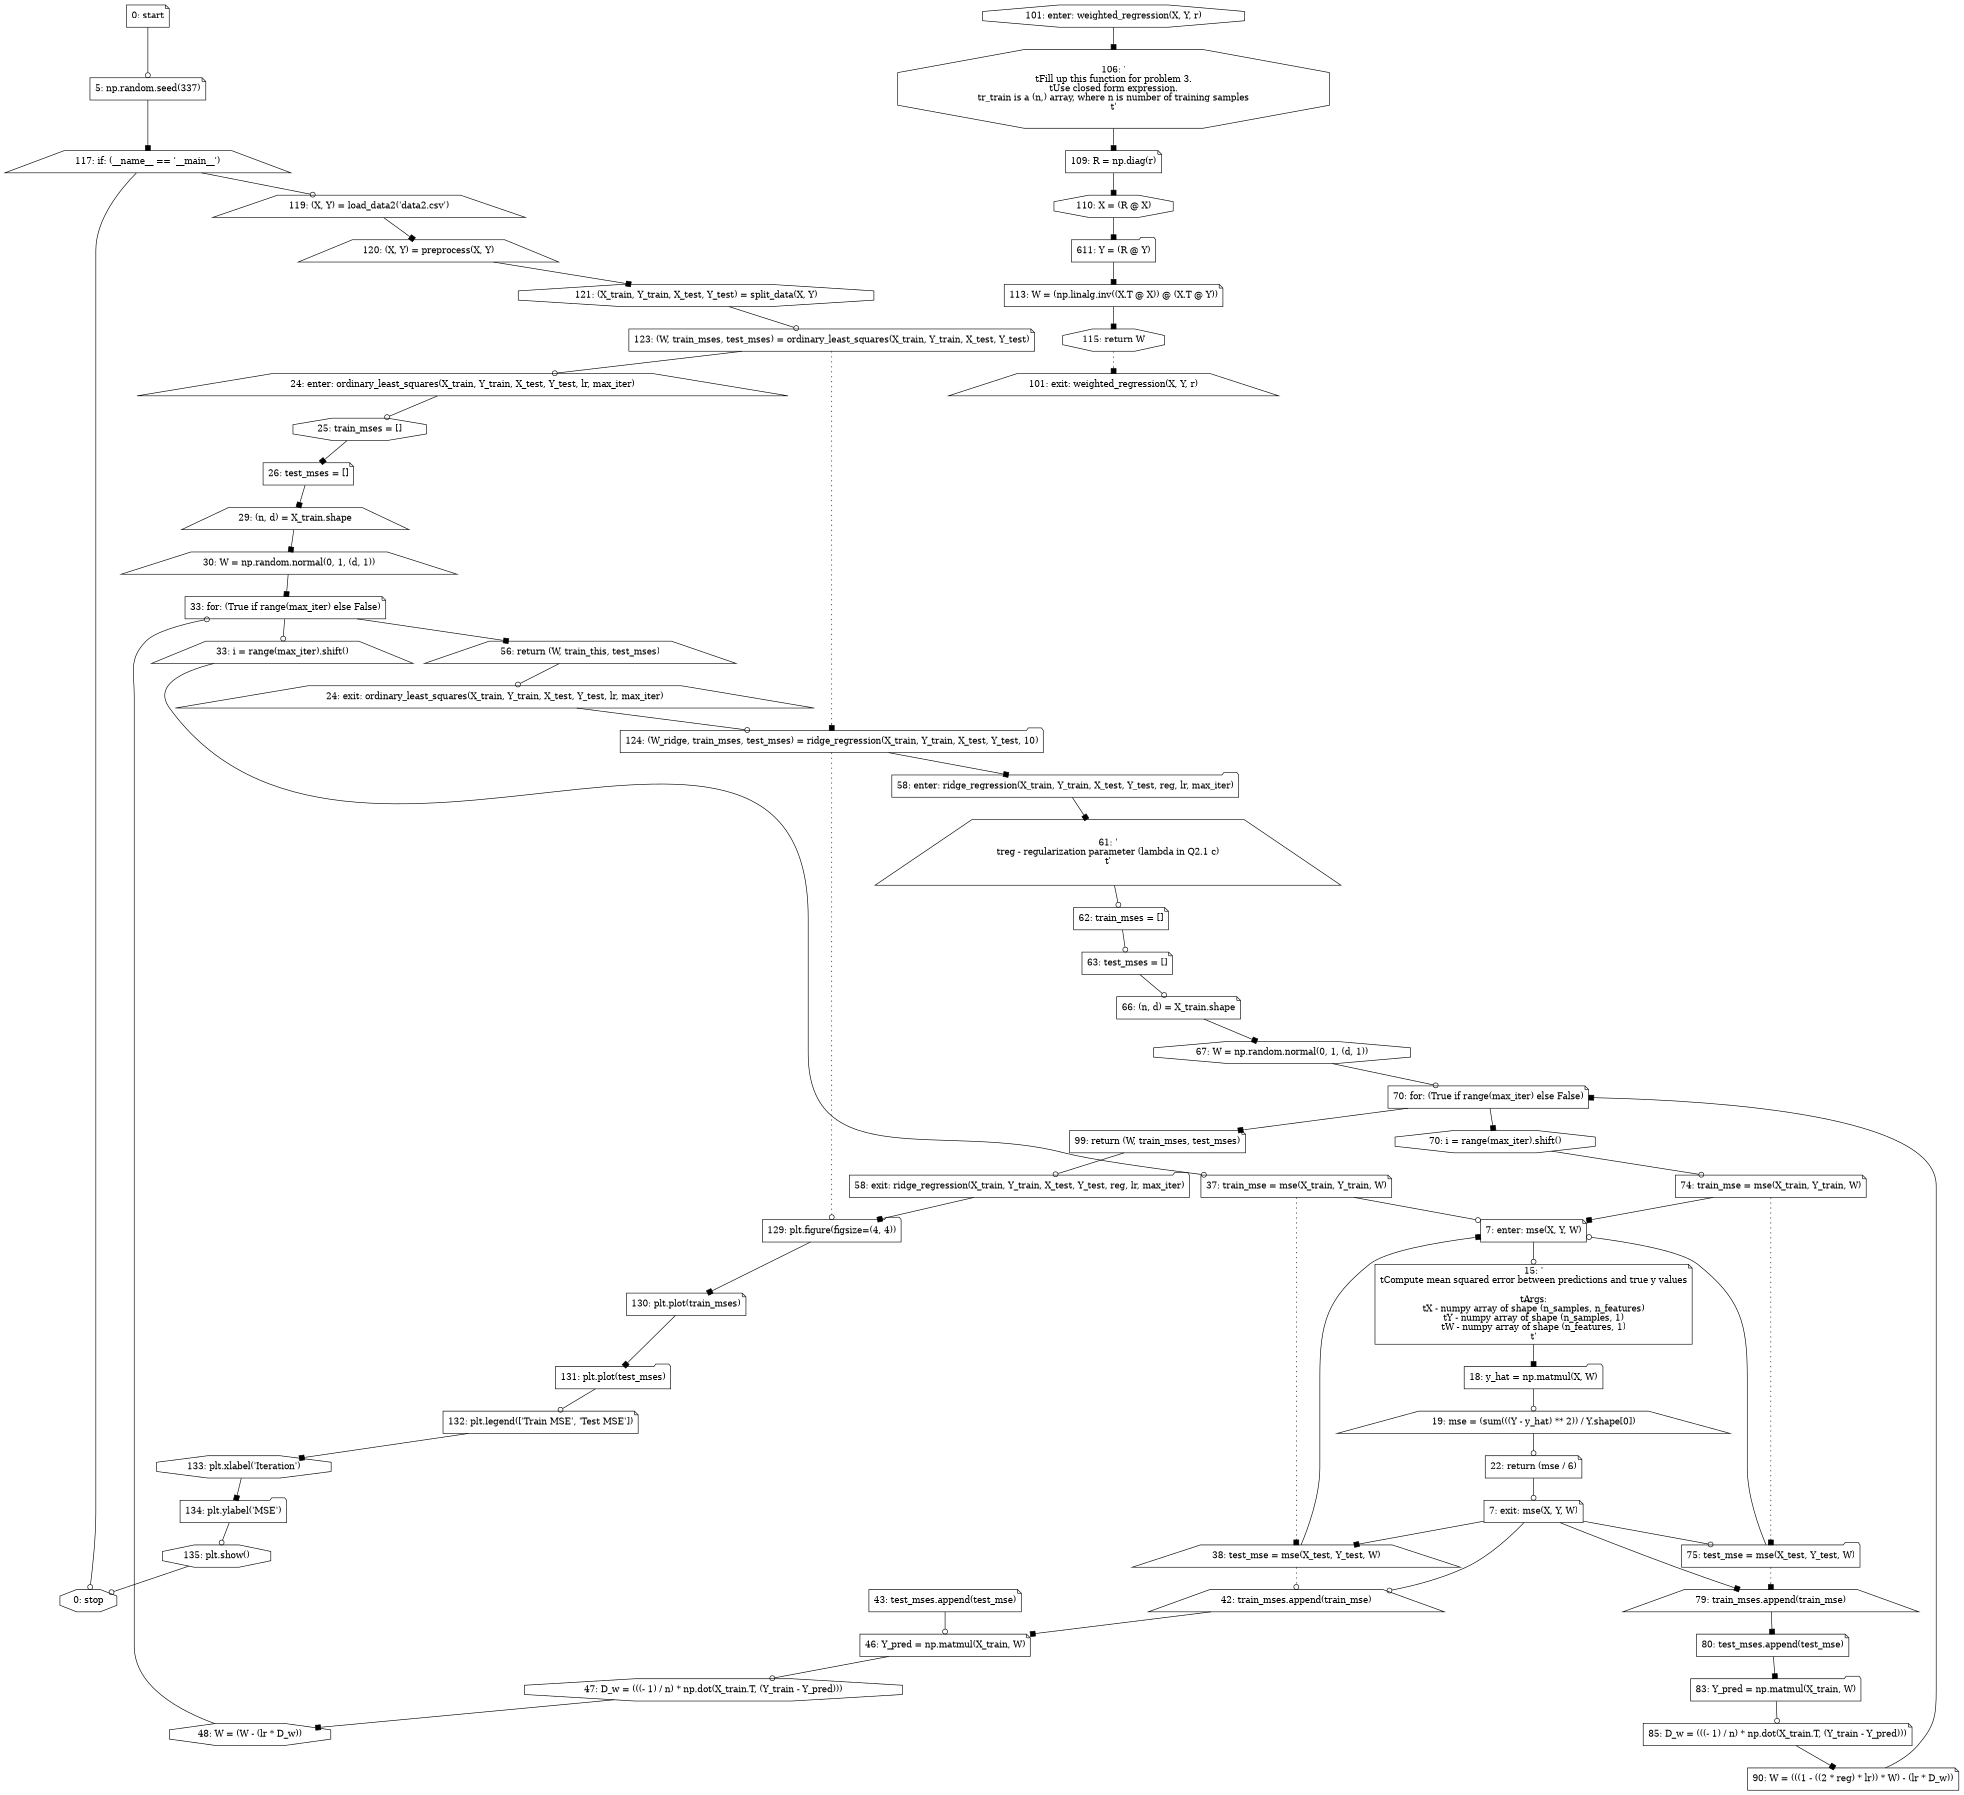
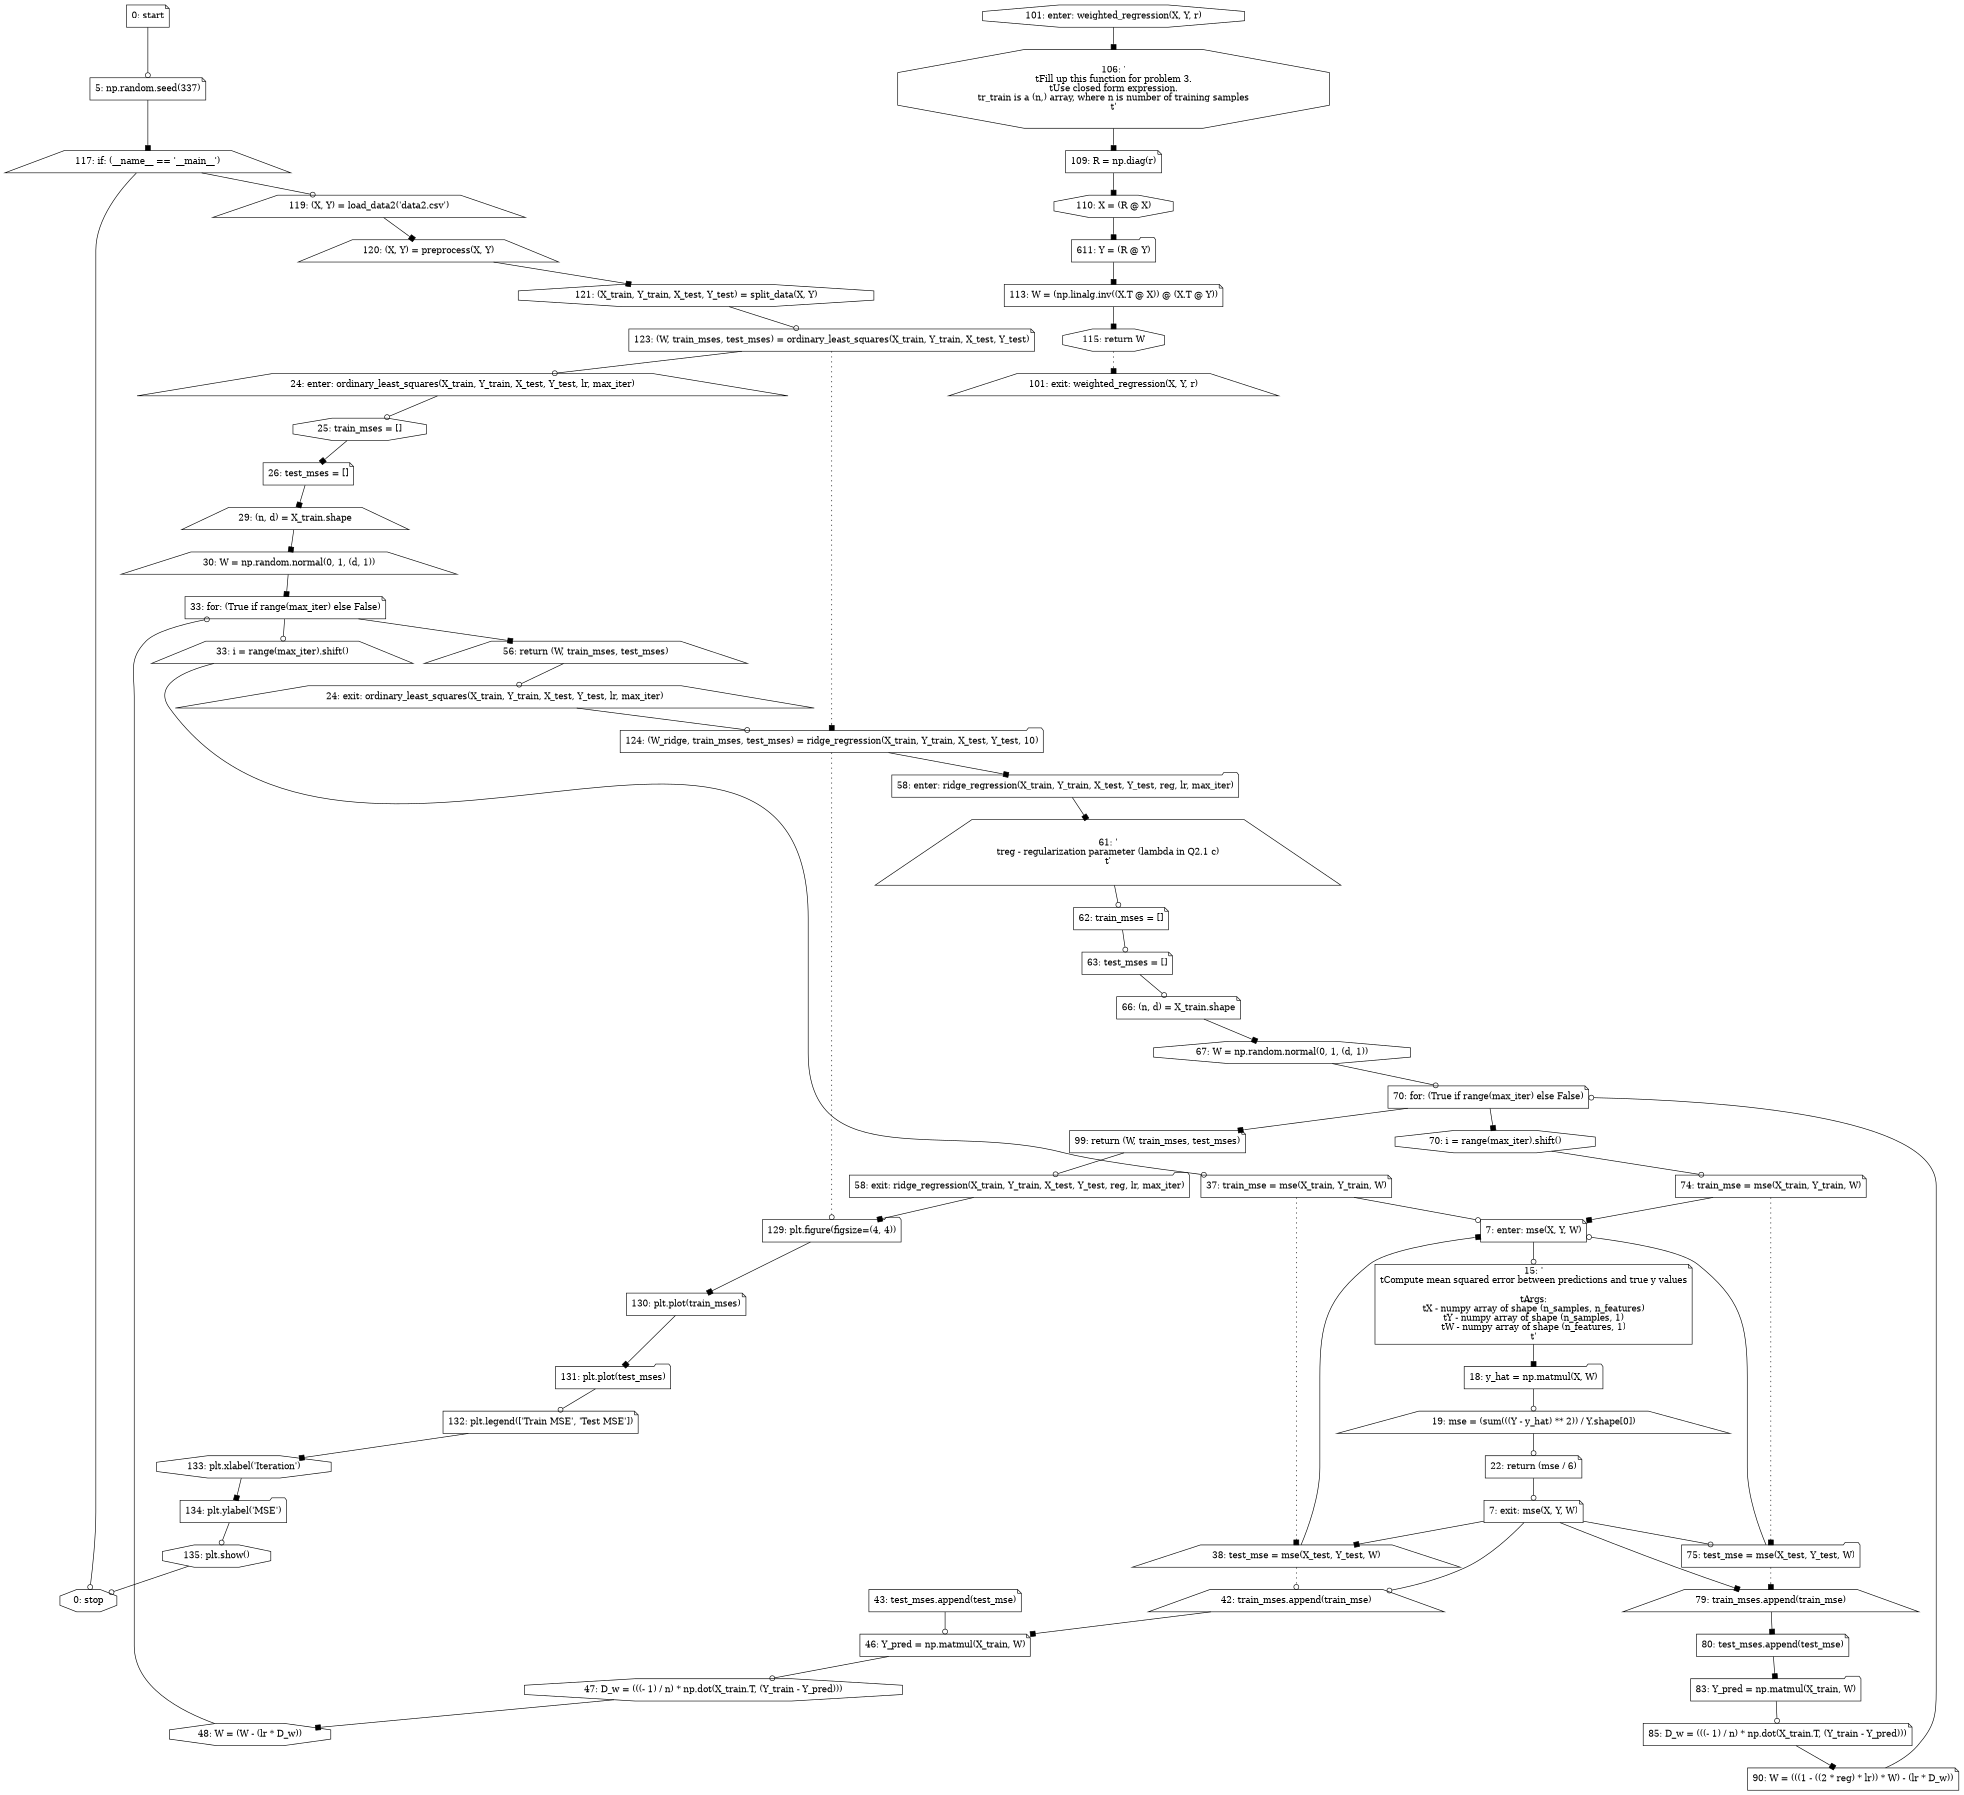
(580, 652) -> (586, 652)
(1936, 1303) -> (1936, 1303)
